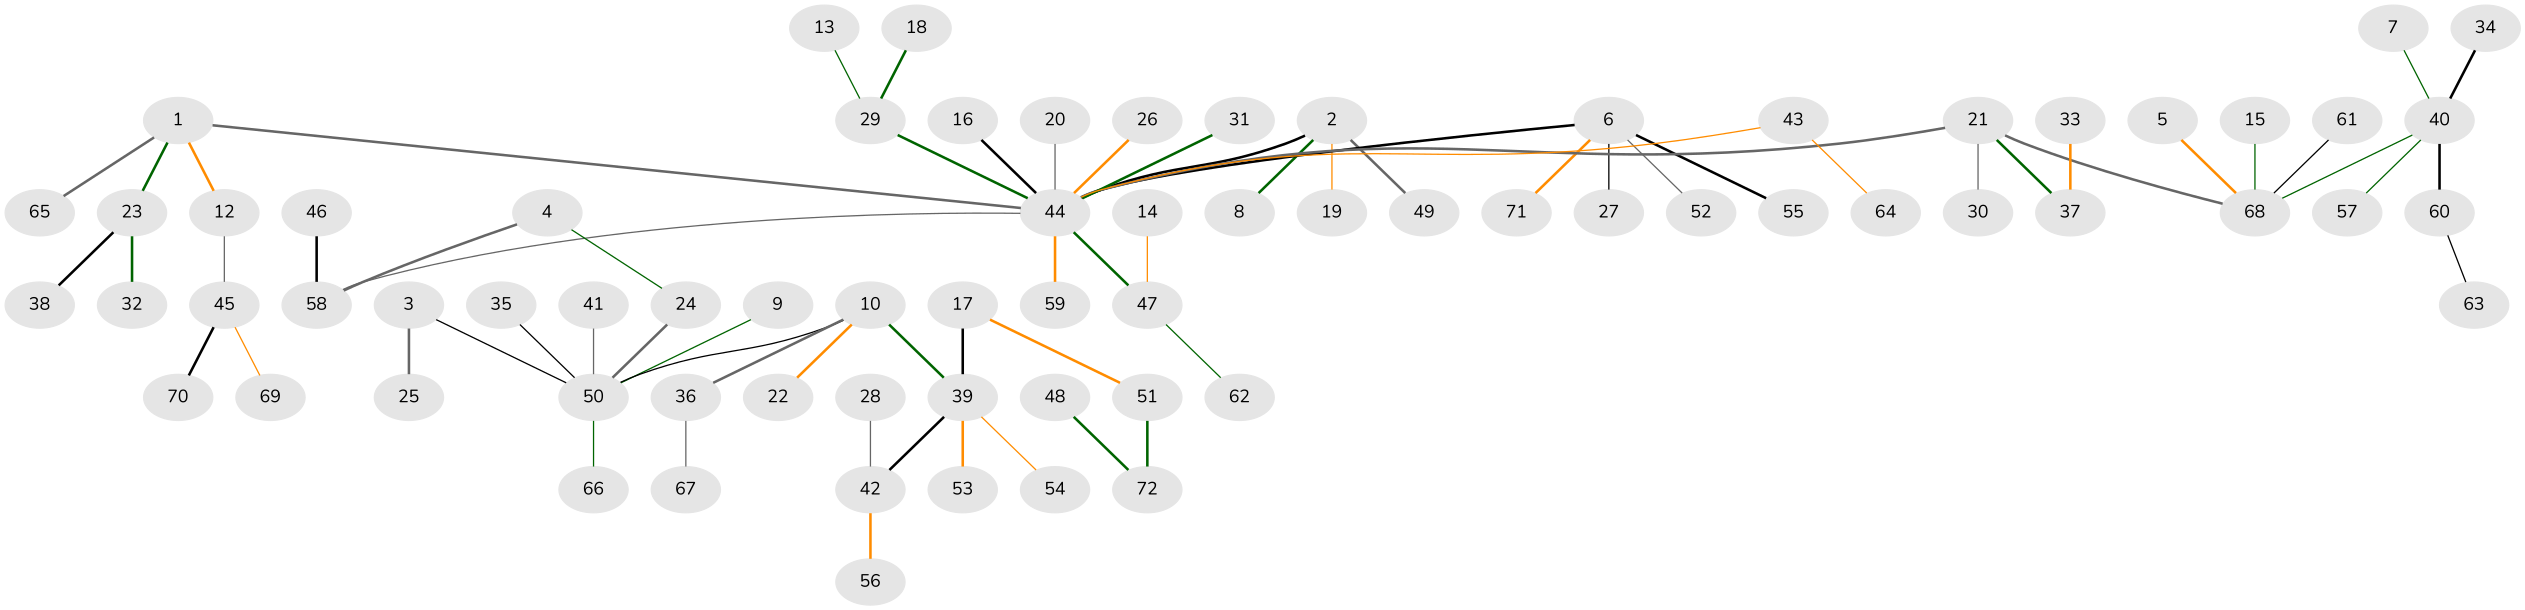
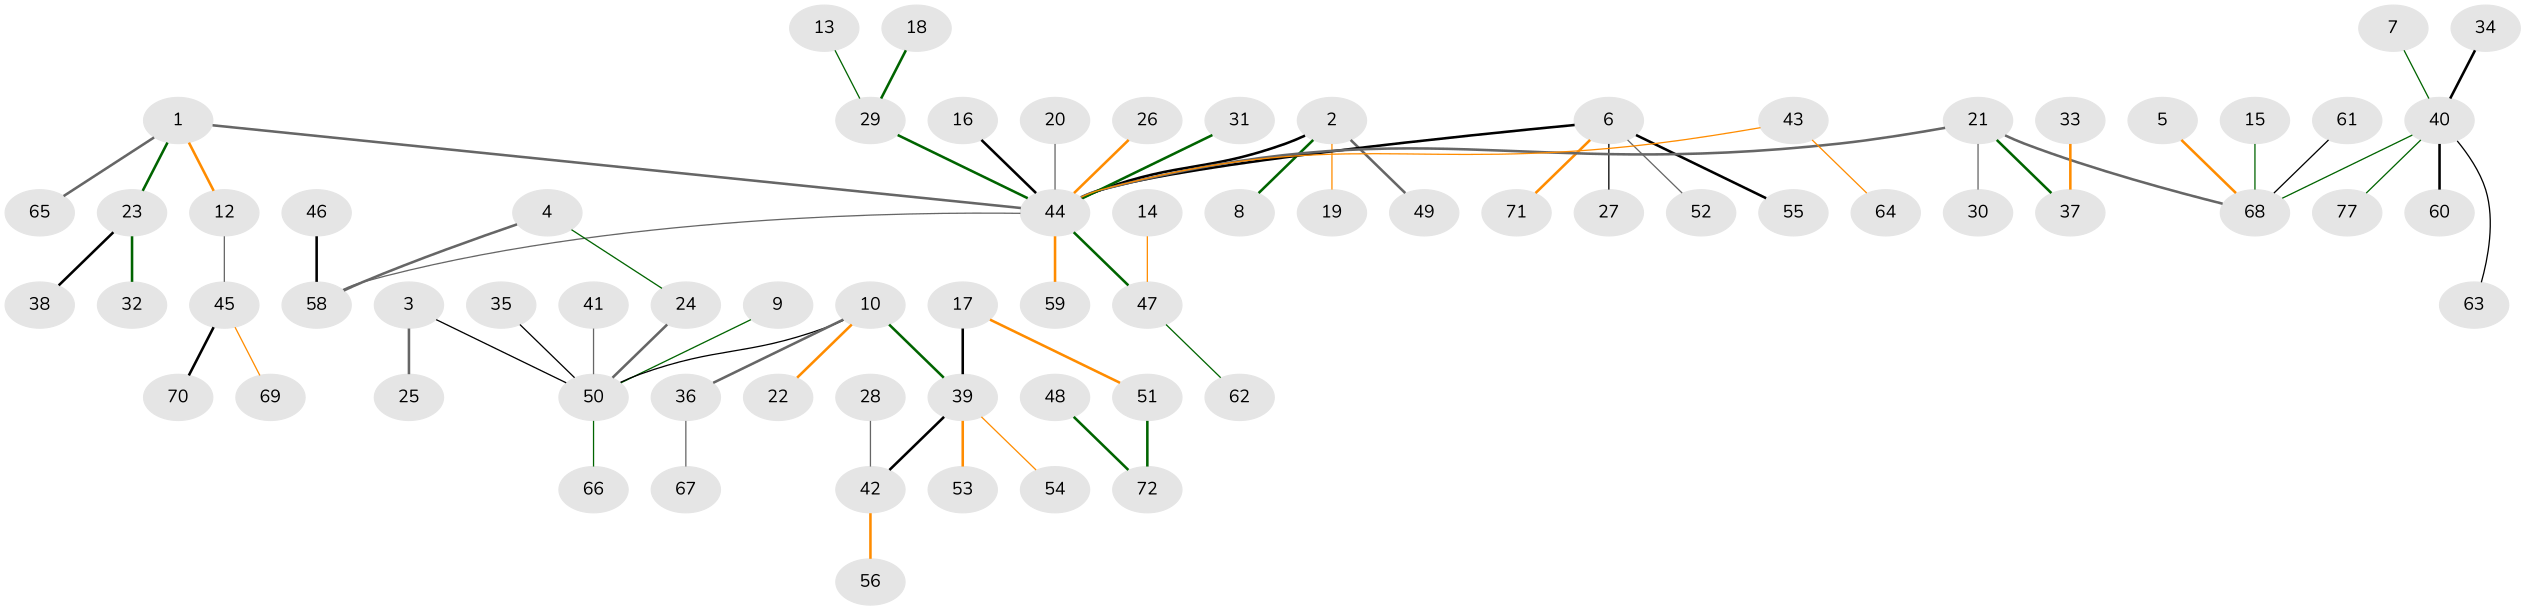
(2347, 213) -> (2347, 213)
(2457, 259) -> (2489, 208)
